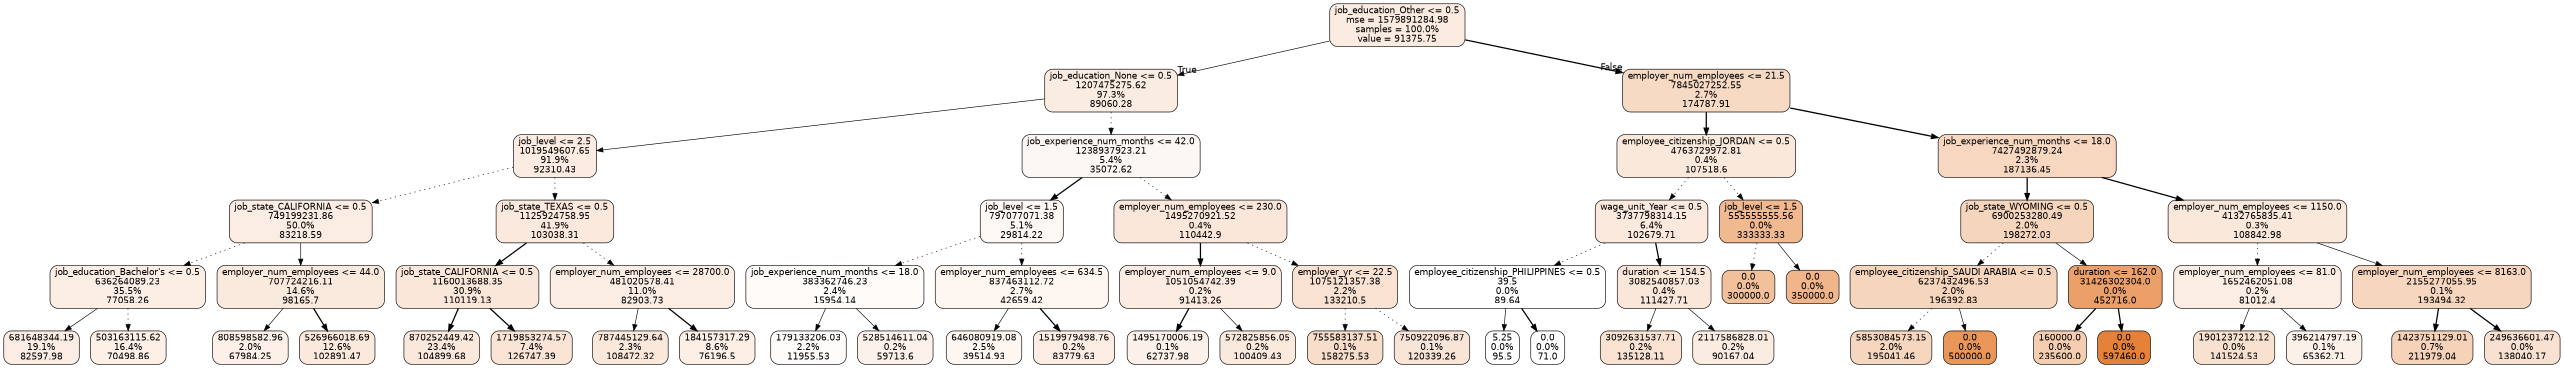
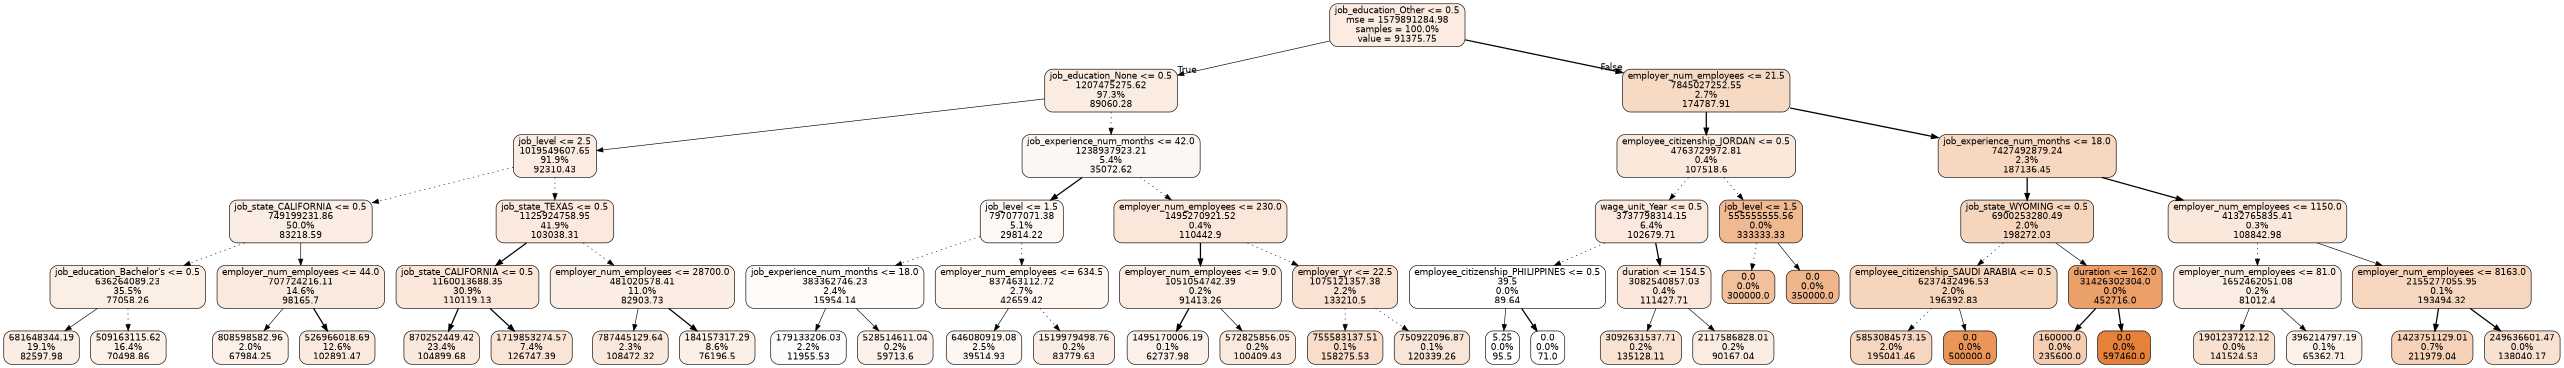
(1048, 317) -> (1048, 317)
(128, 348) -> (128, 348)
